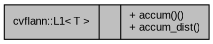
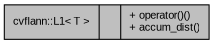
(157, 16) -> (160, 16)
